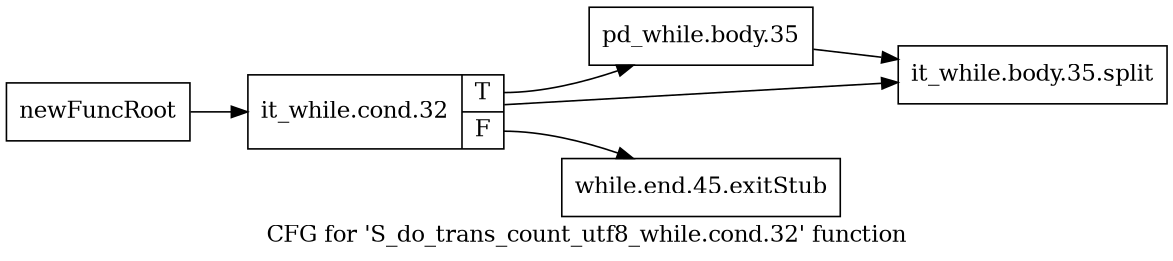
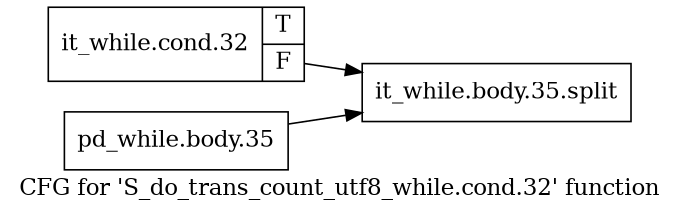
(562, 86) -> none
(98, 112) -> none
(701, 188) -> none
